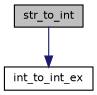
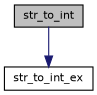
(49, 79) -> (49, 79)
